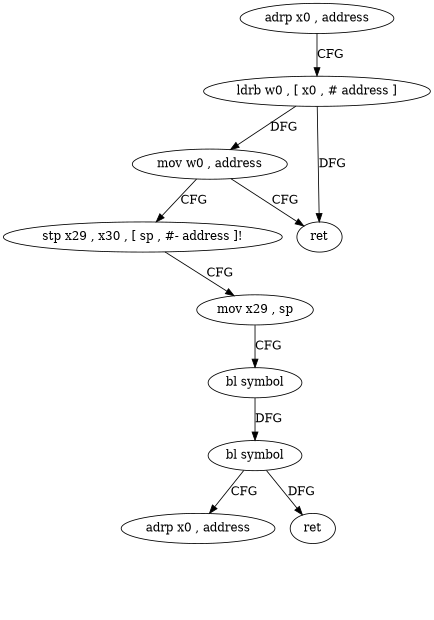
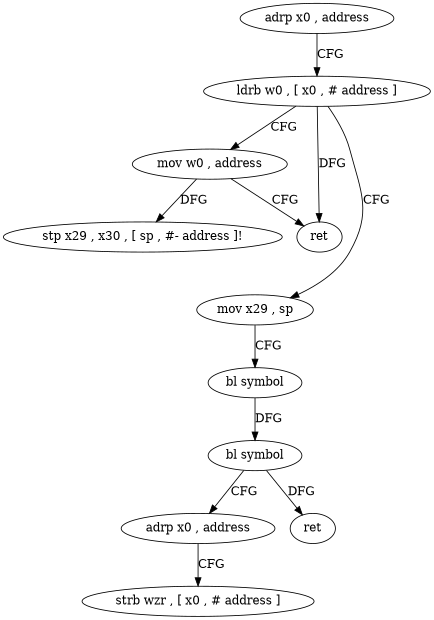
(284, 128) -> (284, 128)
(194, 201) -> (194, 201)
(196, 272) -> (363, 211)
none -> (198, 601)
